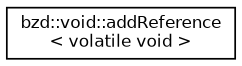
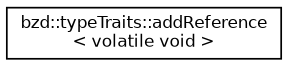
(121, 33) -> (144, 33)
